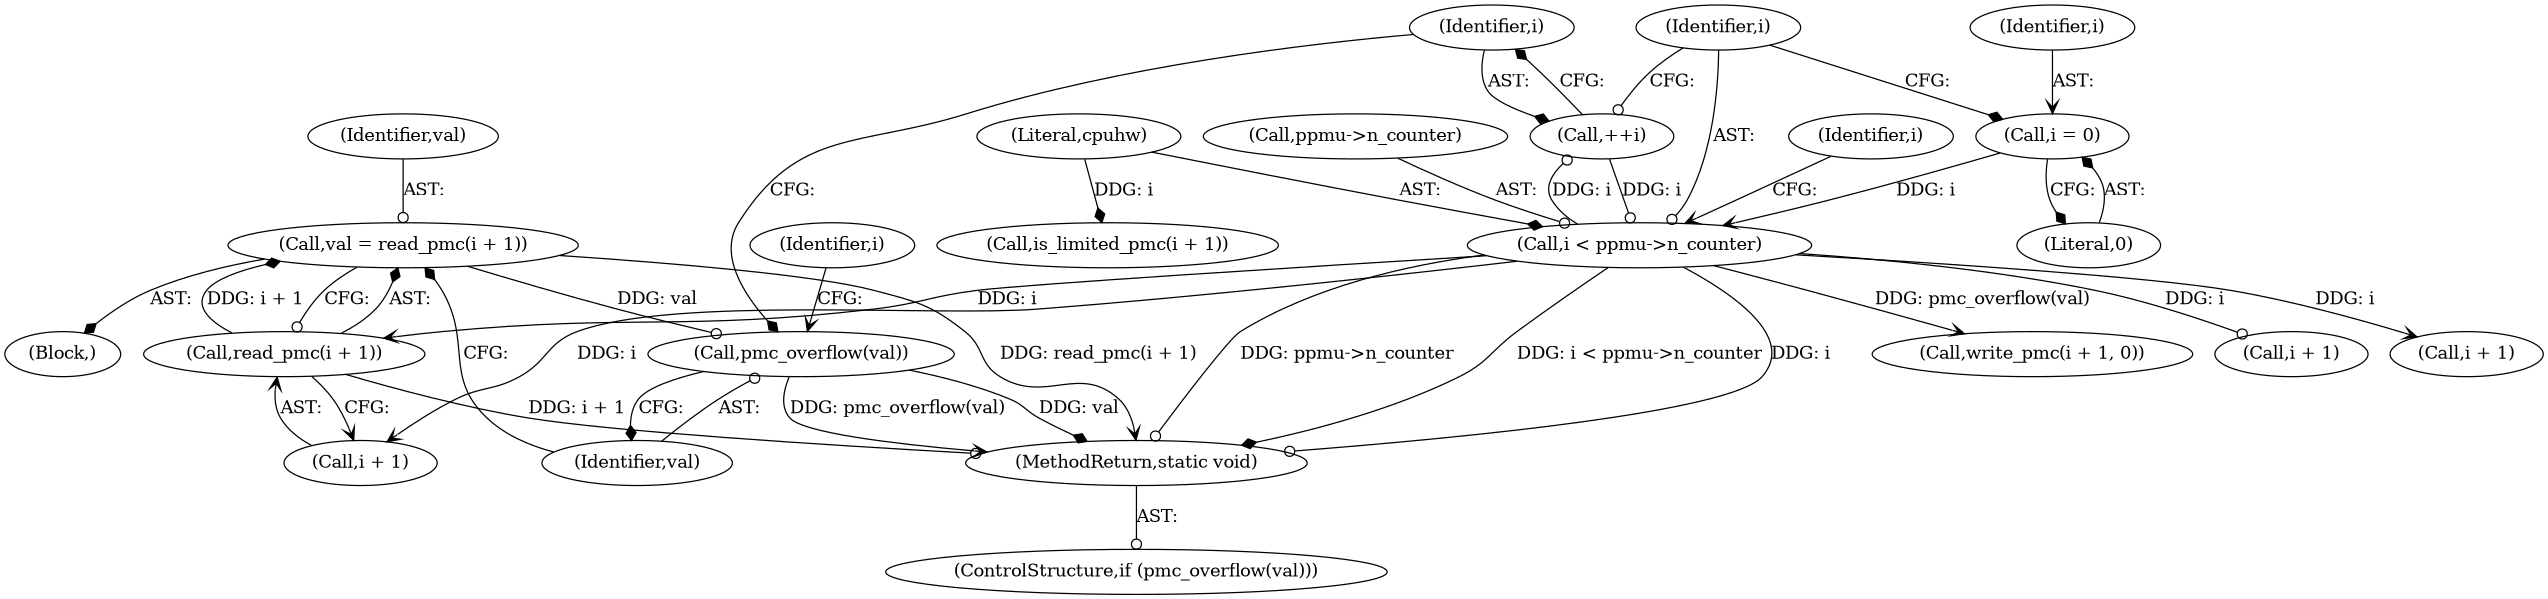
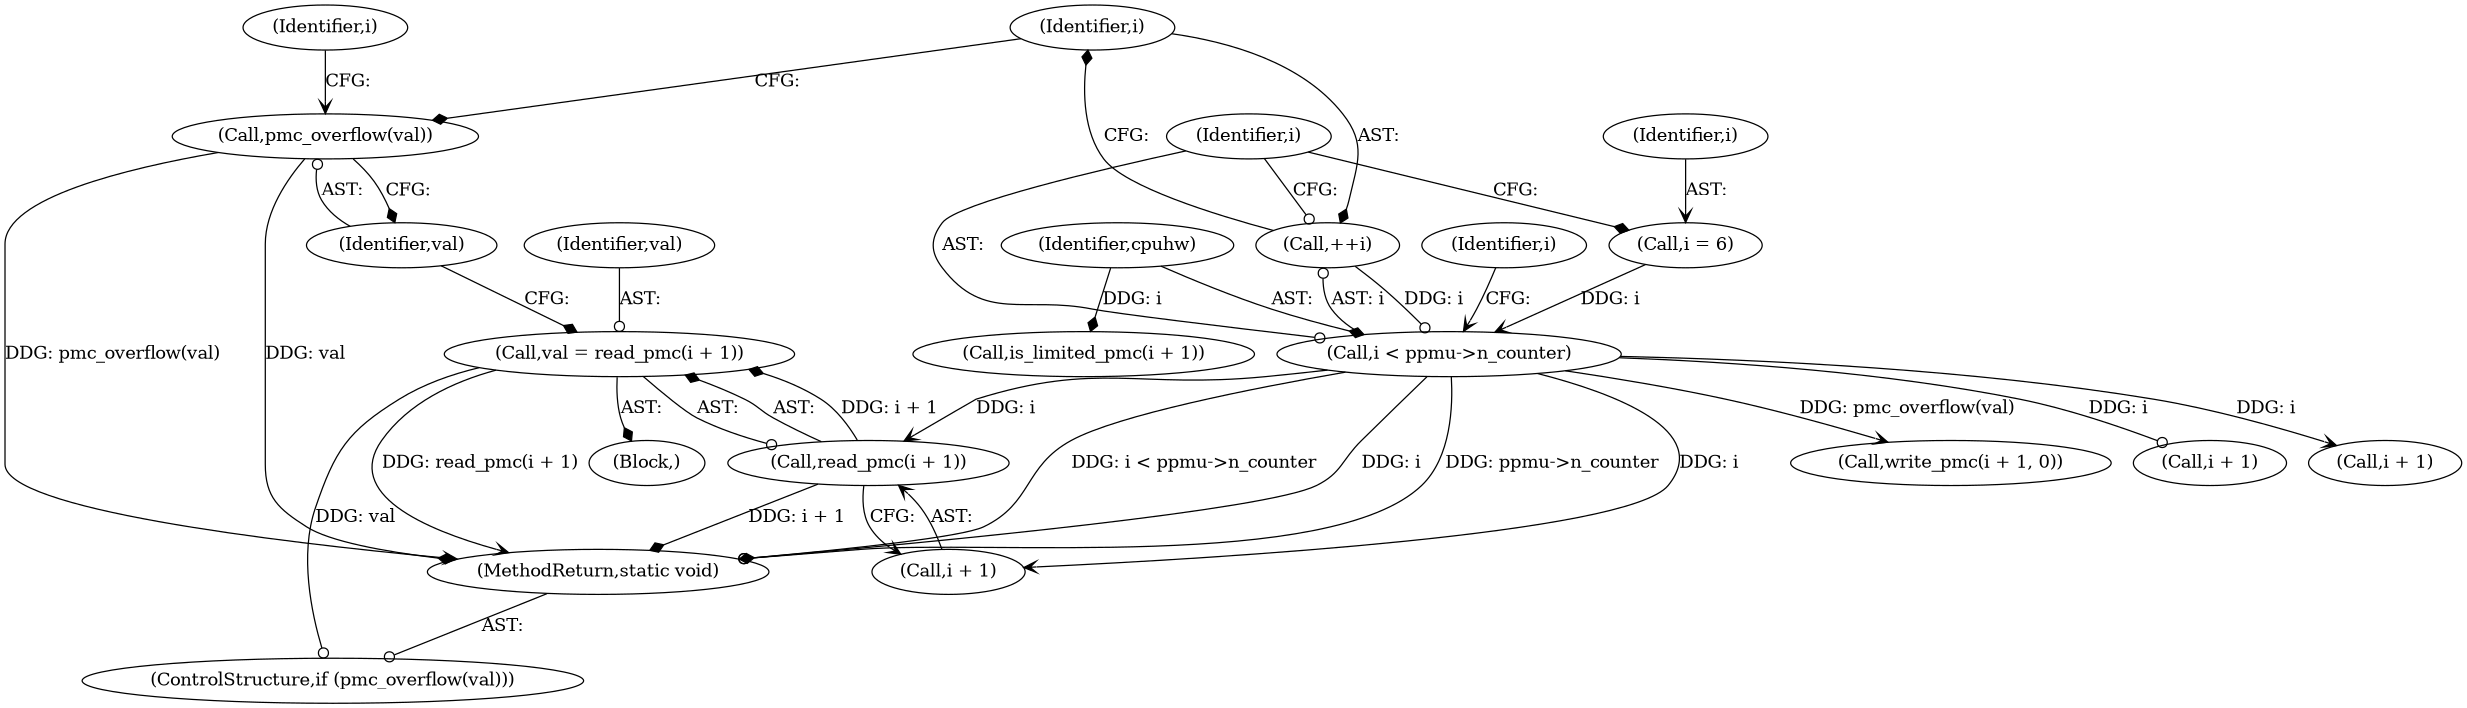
(1079, 136) -> (1117, 245)
(1355, 136) -> none
(2052, 136) -> (1686, 245)
(1582, 191) -> (1358, 300)
(2089, 245) -> none
(350, 300) -> (721, 409)
(589, 301) -> (331, 468)
(655, 432) -> (741, 514)
